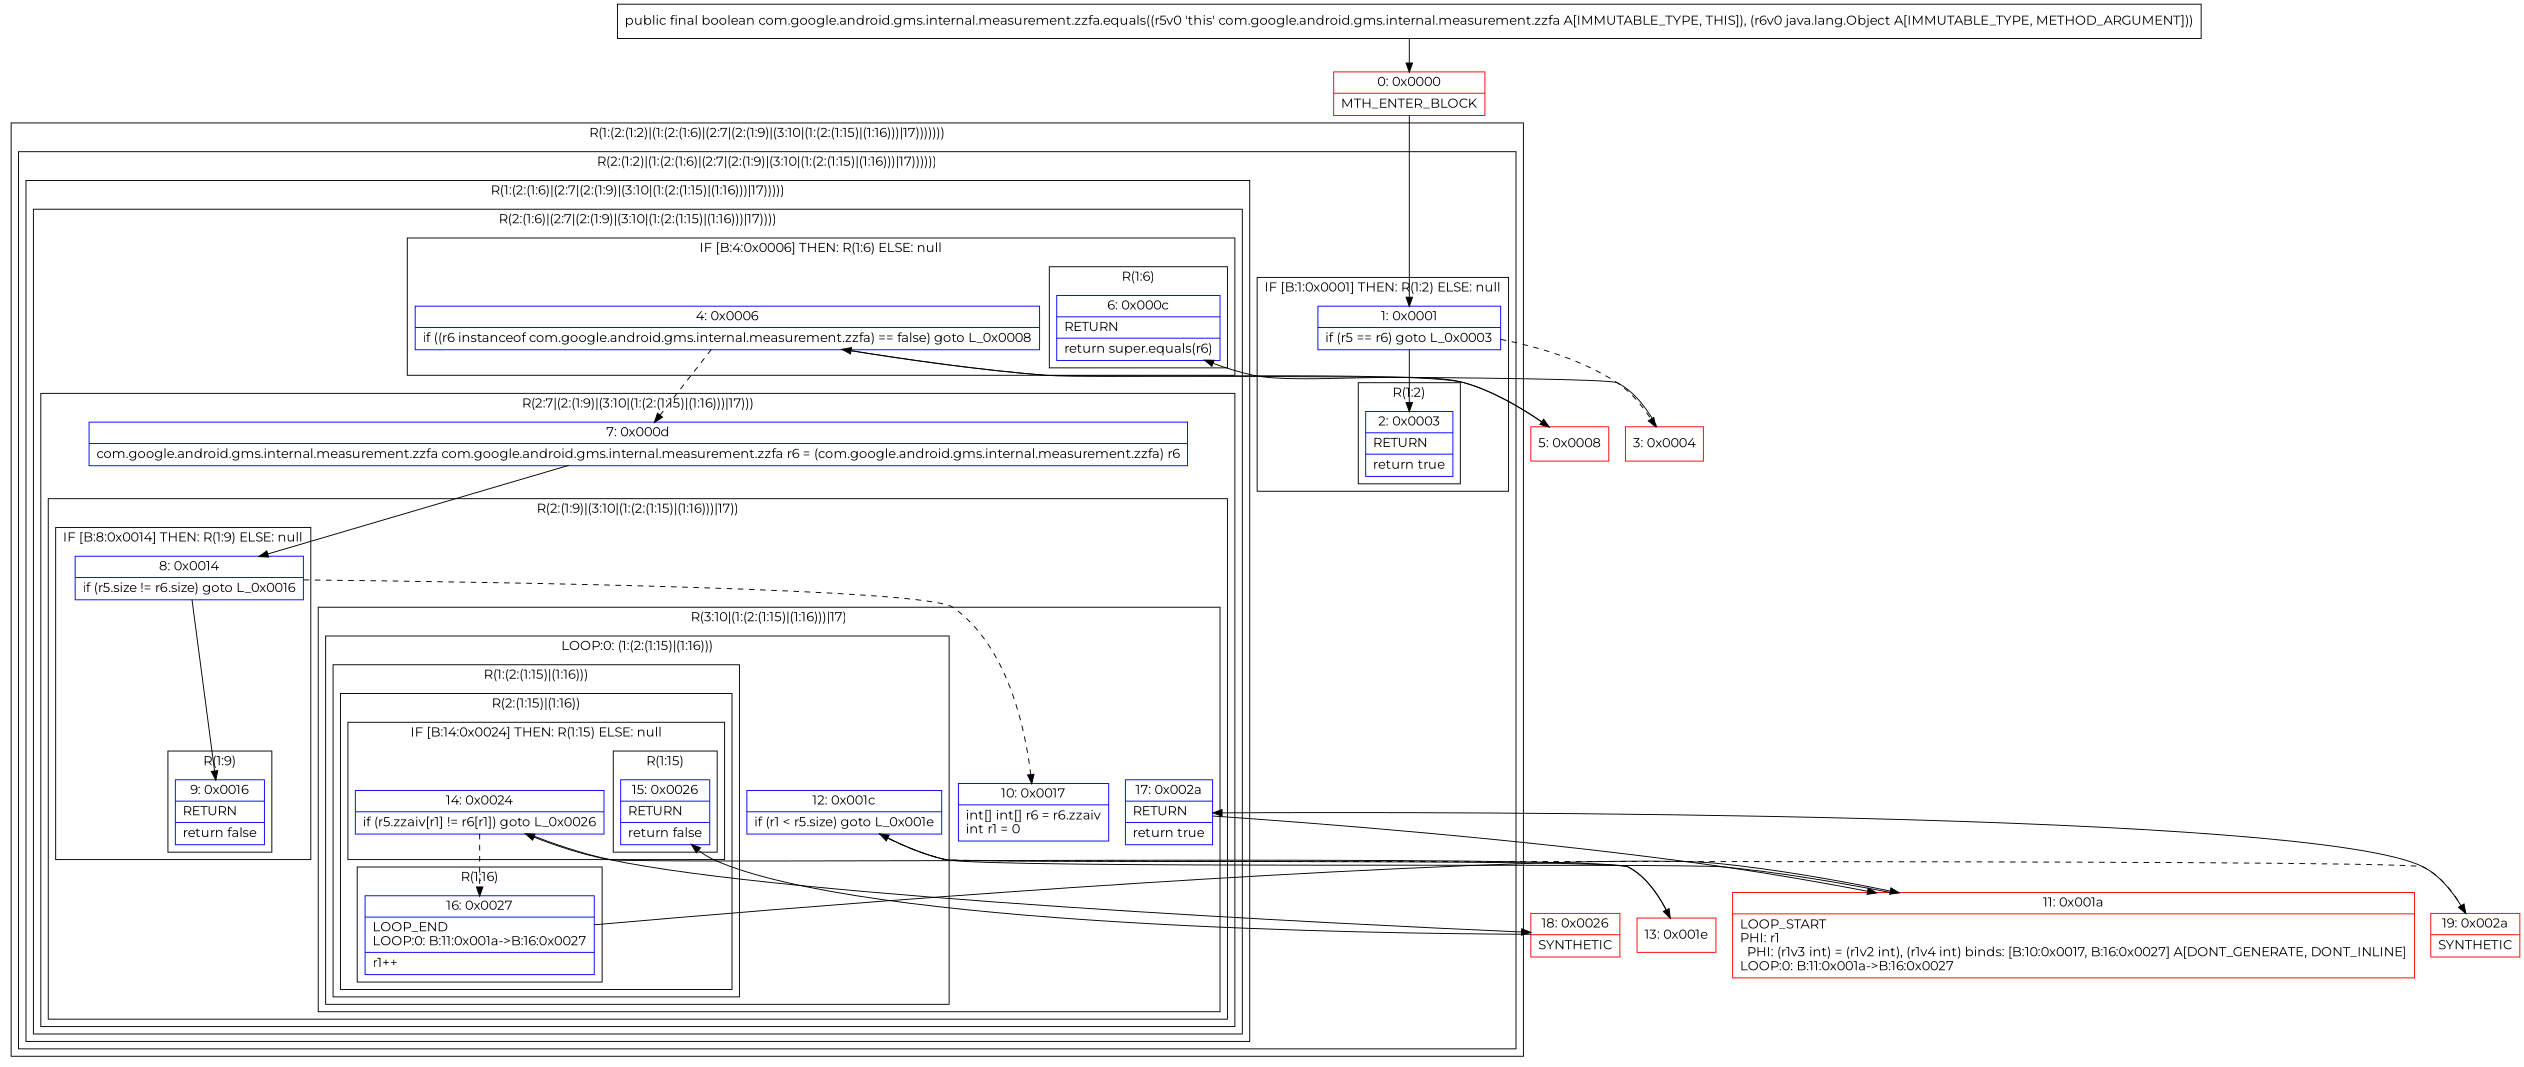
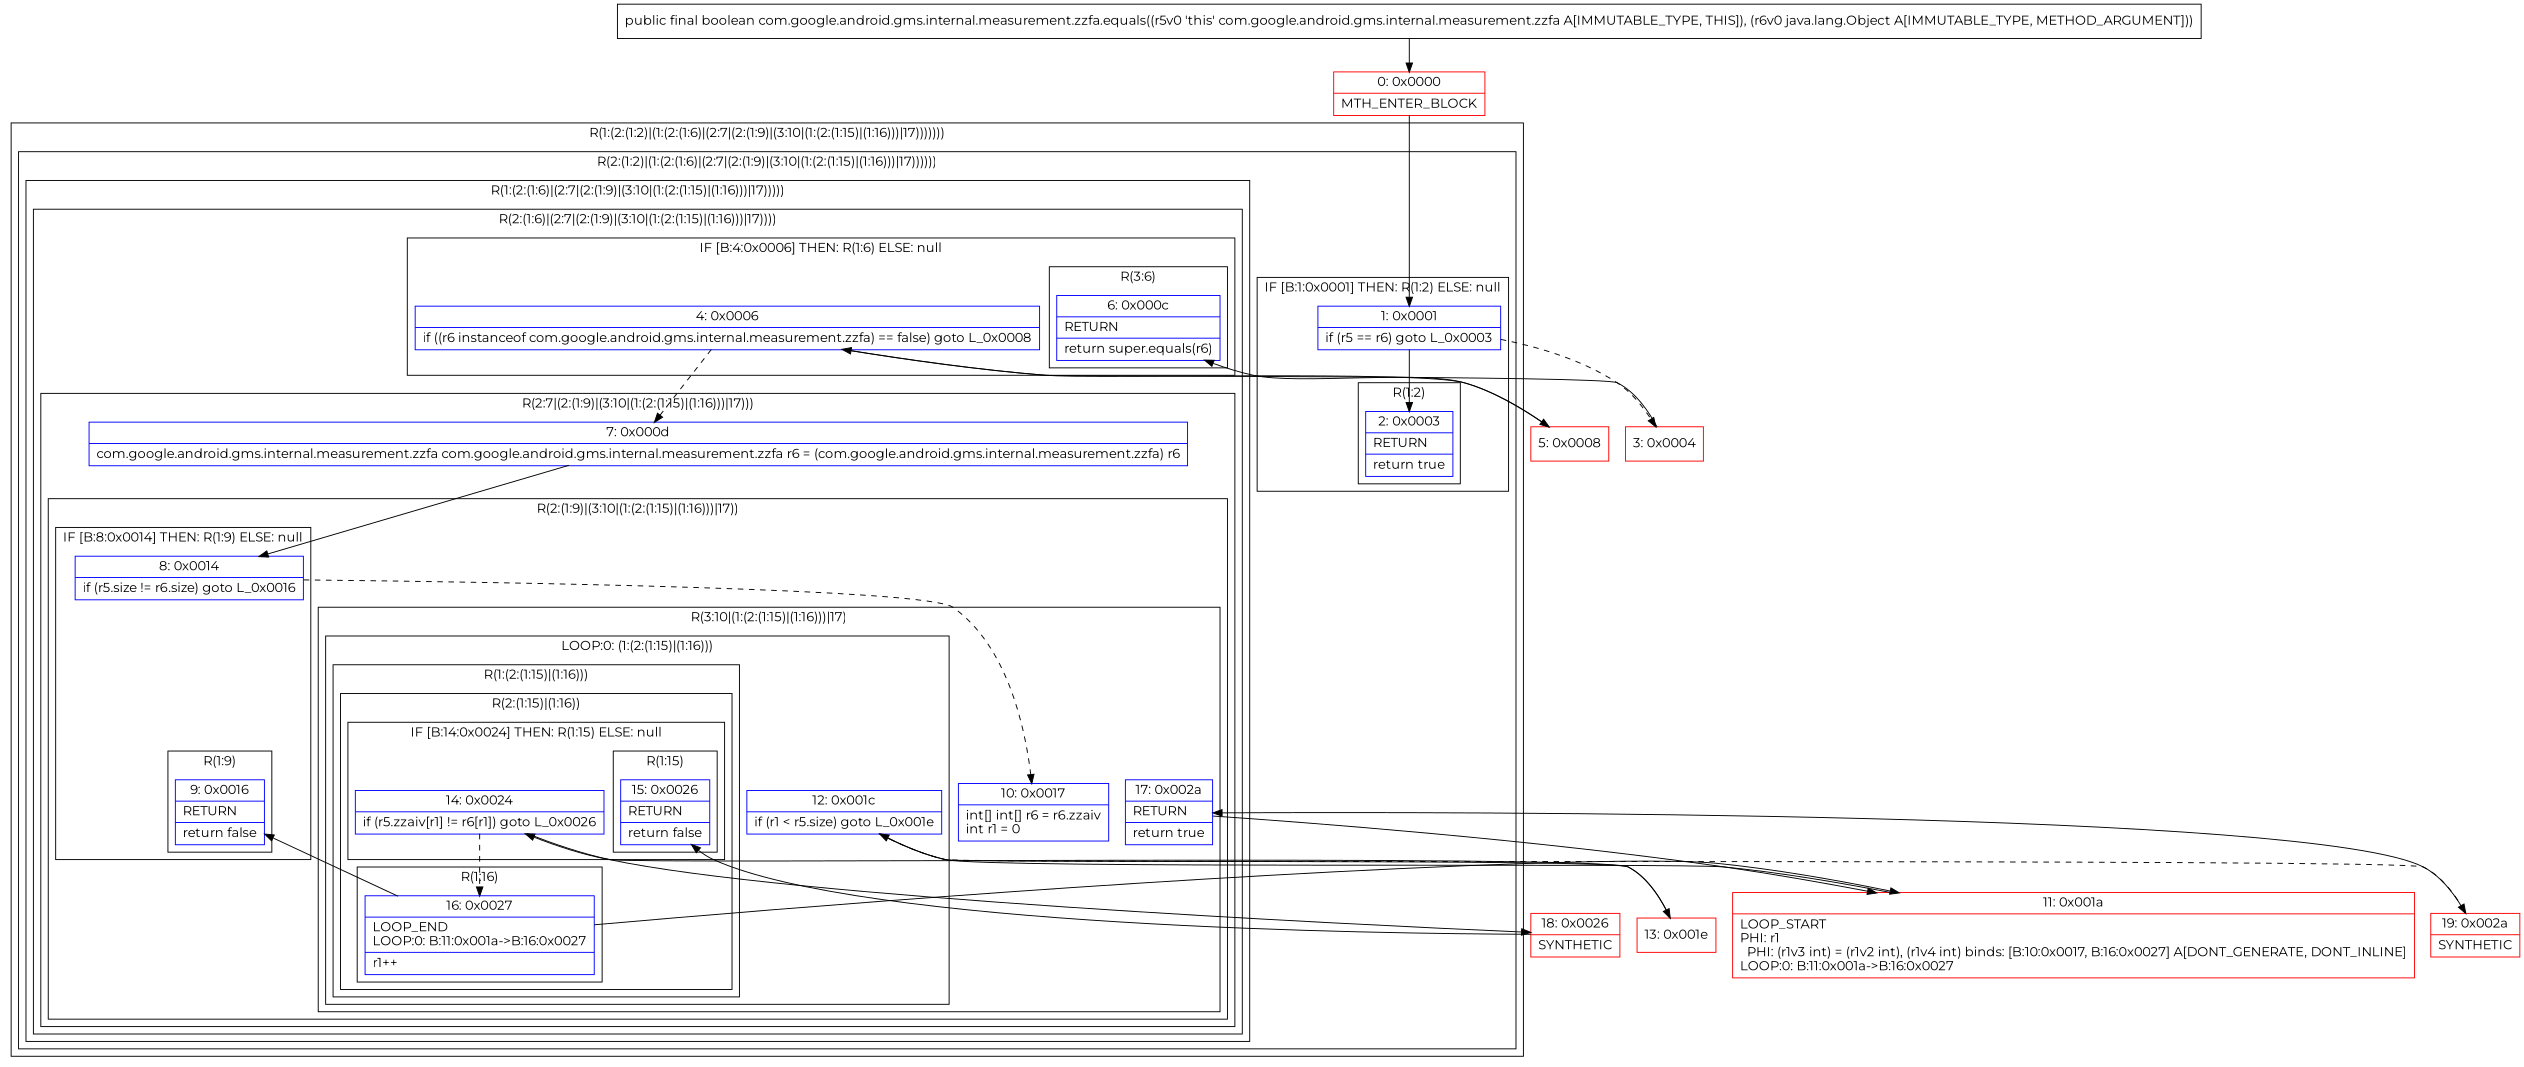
(1138, 277) -> (1138, 277)
(203, 685) -> (348, 873)
